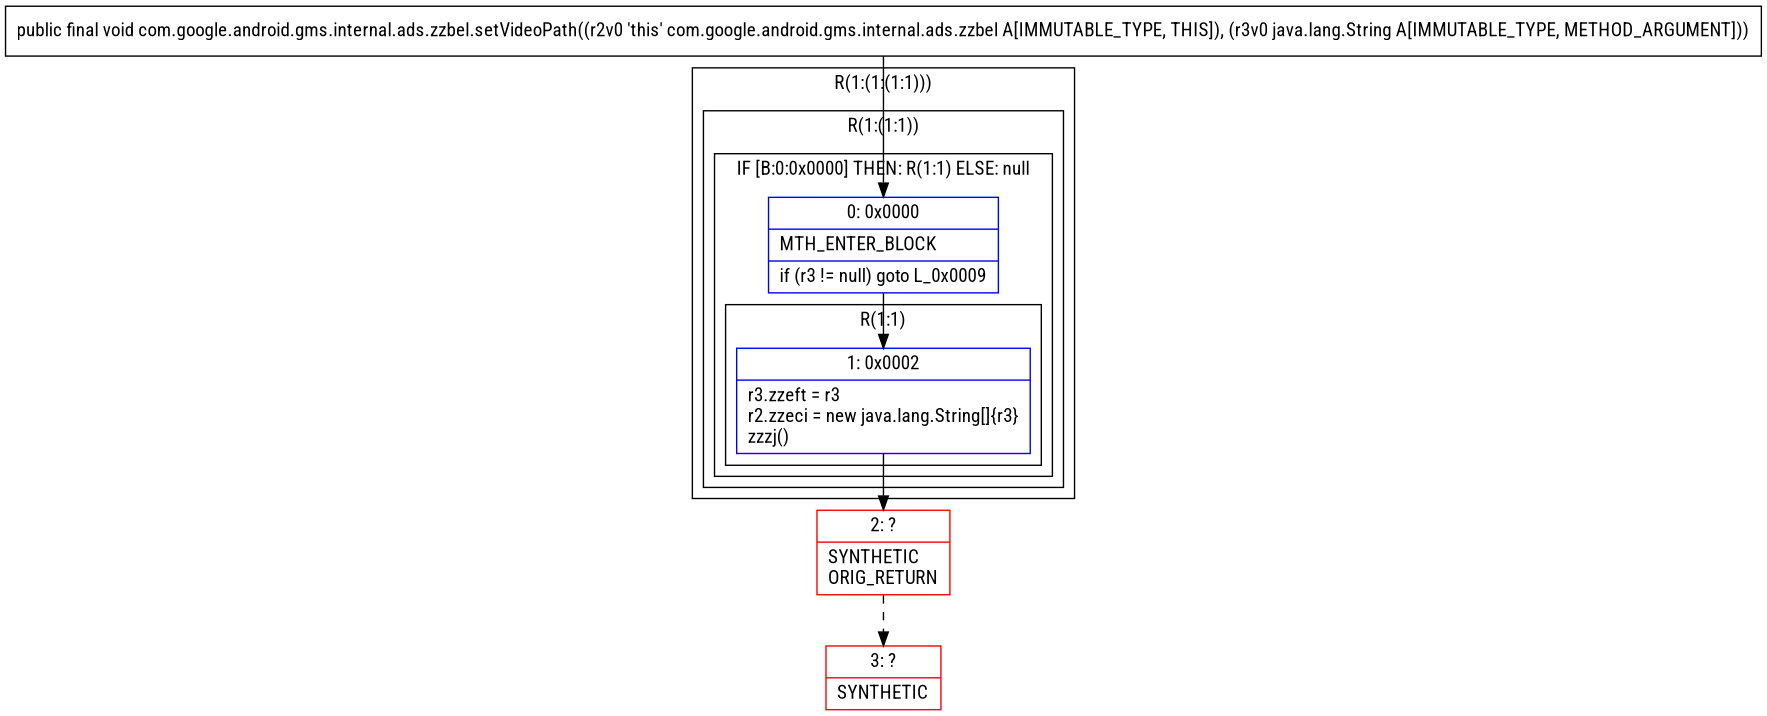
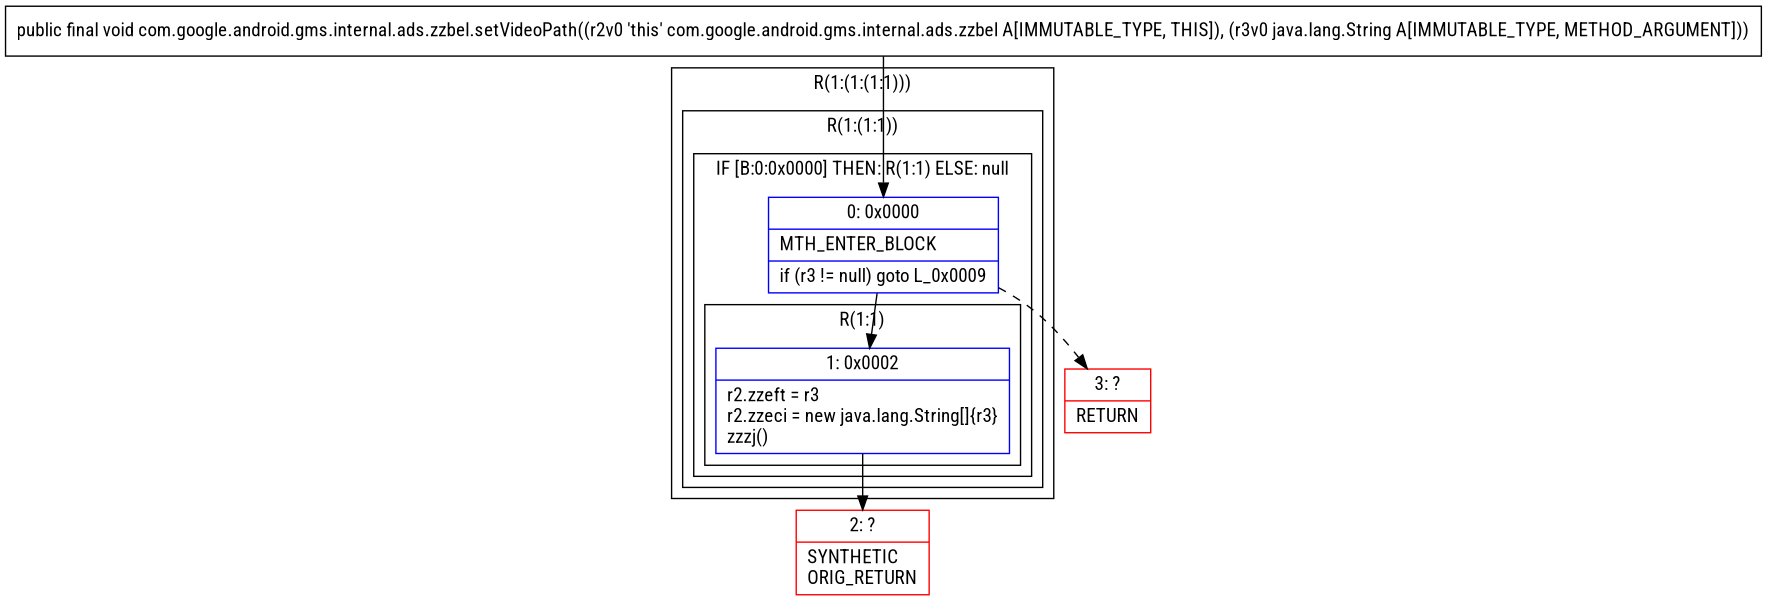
(794, 395) -> (773, 395)
(883, 614) -> (1042, 318)
(883, 693) -> (1108, 416)
